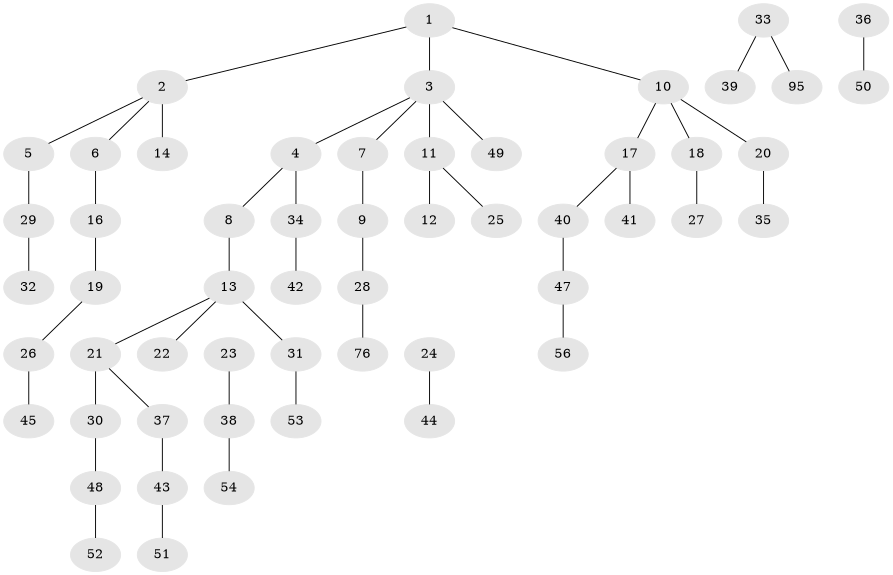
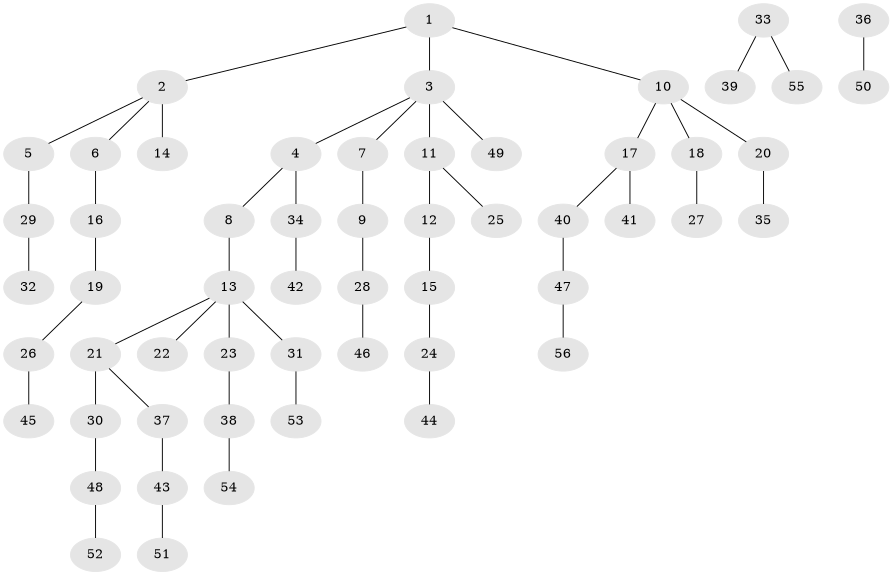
(797, 87) -> (797, 87)
none -> (430, 288)
none -> (229, 321)
(363, 354) -> (363, 354)
